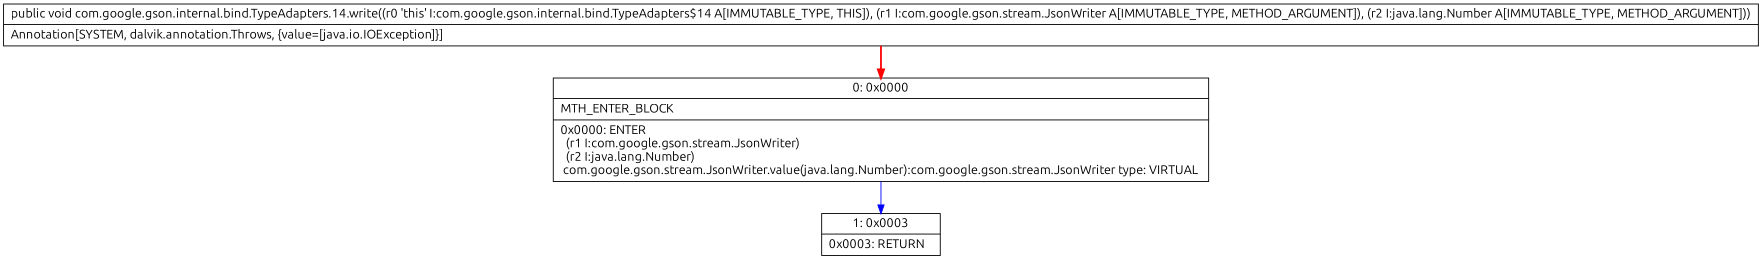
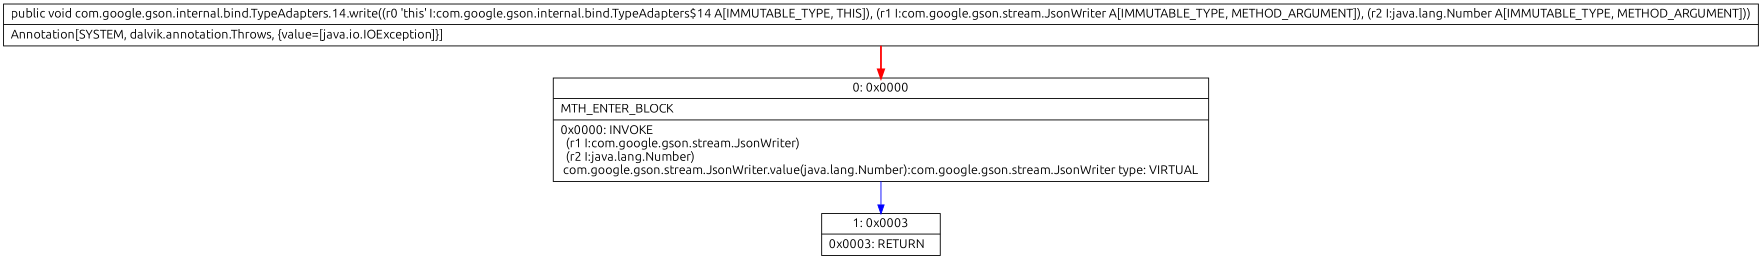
(606, 130) -> (609, 130)
